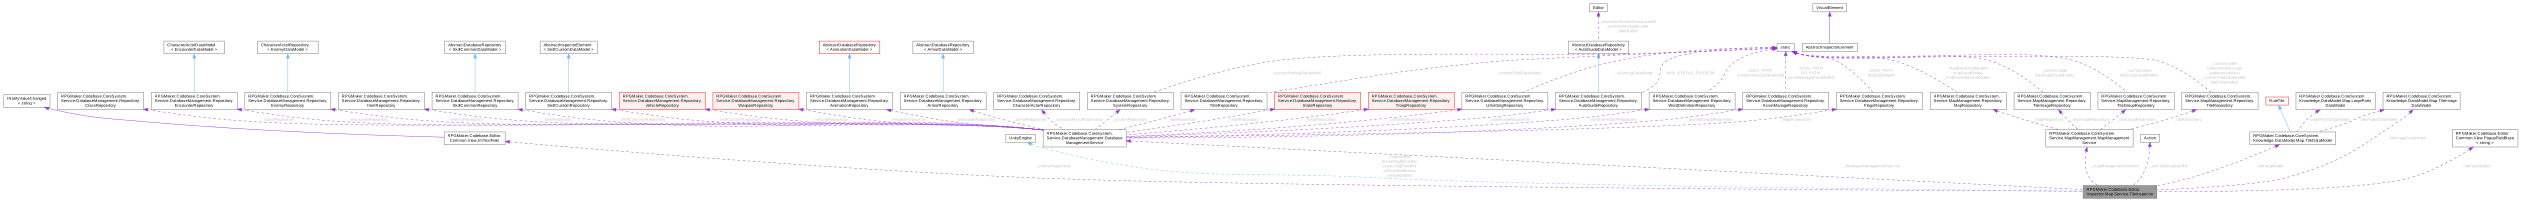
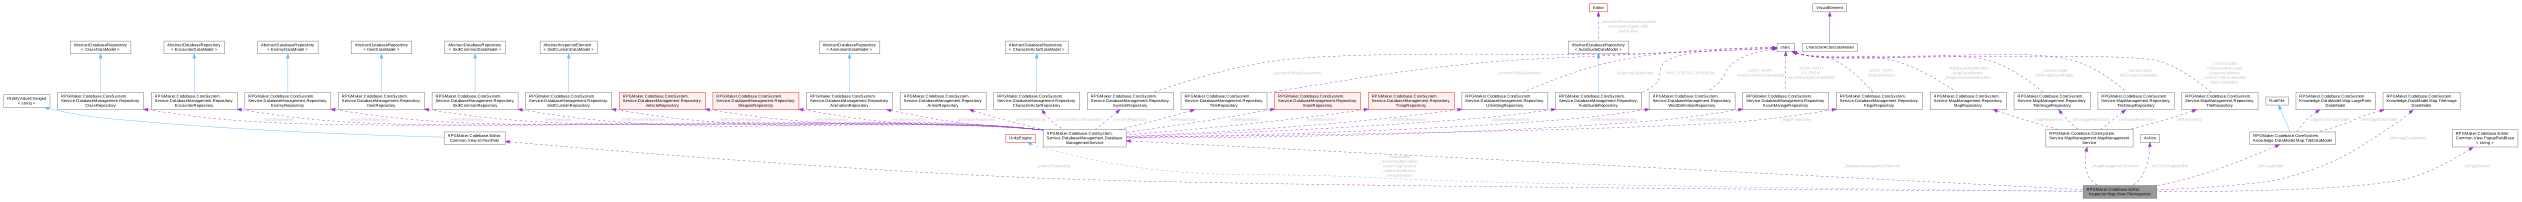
(1598, 8) -> (1598, 8)
none -> (101, 47)
(194, 47) -> (194, 47)
(288, 47) -> (288, 47)
none -> (381, 47)
(850, 47) -> (850, 47)
(943, 47) -> none
none -> (1037, 47)
(1830, 47) -> (1830, 47)
(2277, 101) -> (2277, 101)
(246, 129) -> (246, 129)
(1021, 138) -> (1021, 138)
(2120, 192) -> (2120, 192)
